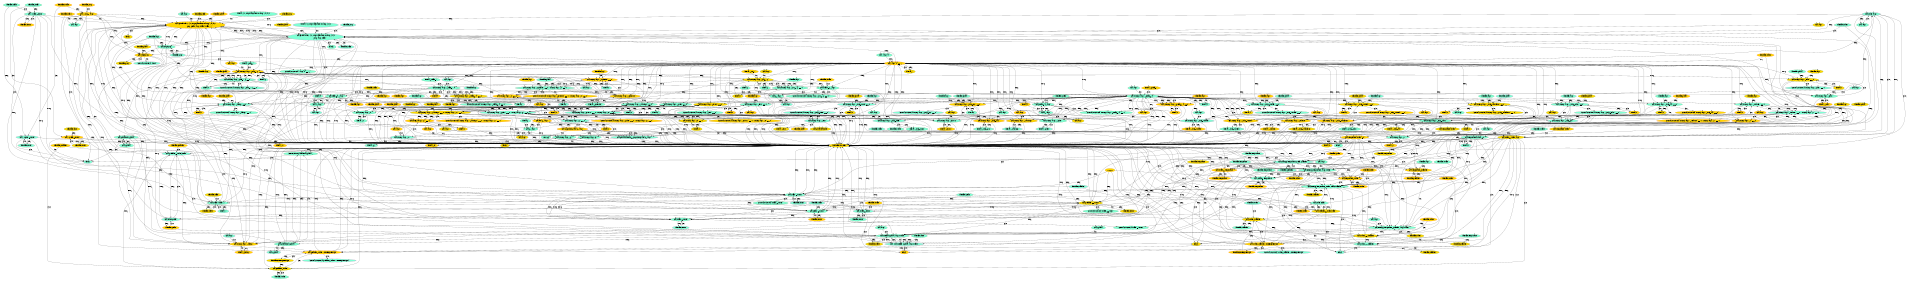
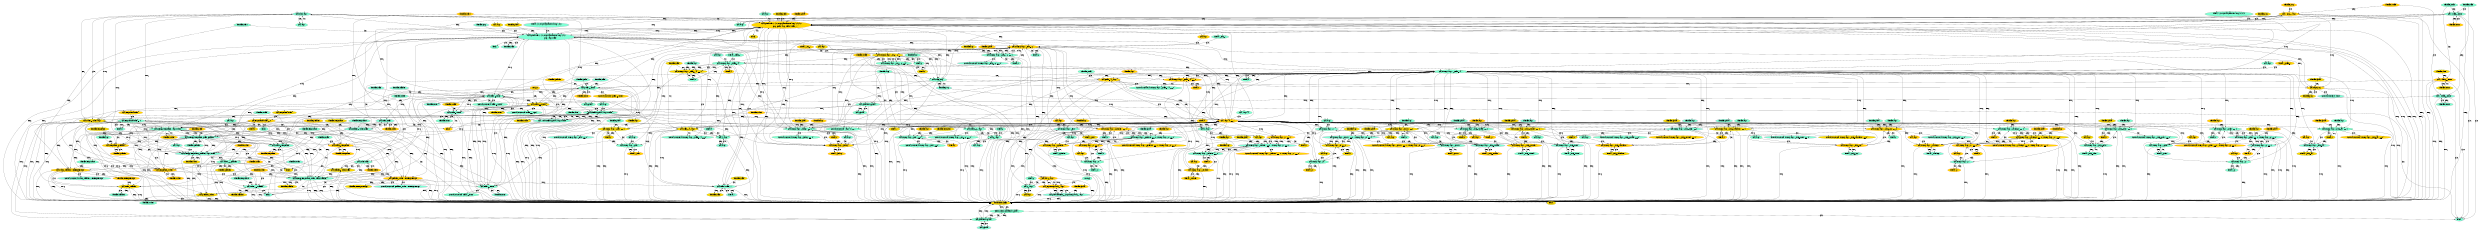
(891, 59) -> (1240, 117)
none -> (877, 88)
(336, 96) -> (688, 129)
none -> (611, 96)
(1905, 96) -> (147, 76)
(1043, 104) -> (1109, 80)
(820, 129) -> none
none -> (944, 129)
(559, 133) -> (1072, 182)
(27, 137) -> (2444, 96)
(72, 137) -> (2445, 80)
(256, 147) -> (915, 119)
(510, 147) -> (512, 197)
(1331, 164) -> (167, 147)
(173, 187) -> (380, 125)
(1091, 203) -> (538, 104)
(1526, 203) -> (76, 158)
(1288, 215) -> none
(1293, 223) -> (259, 146)
(1318, 223) -> (116, 28)
(1298, 225) -> none
(1392, 228) -> (199, 154)
(1366, 236) -> (229, 162)
